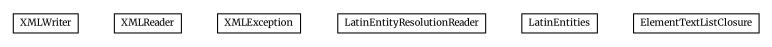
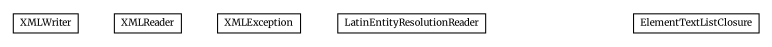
(559, 23) -> none
